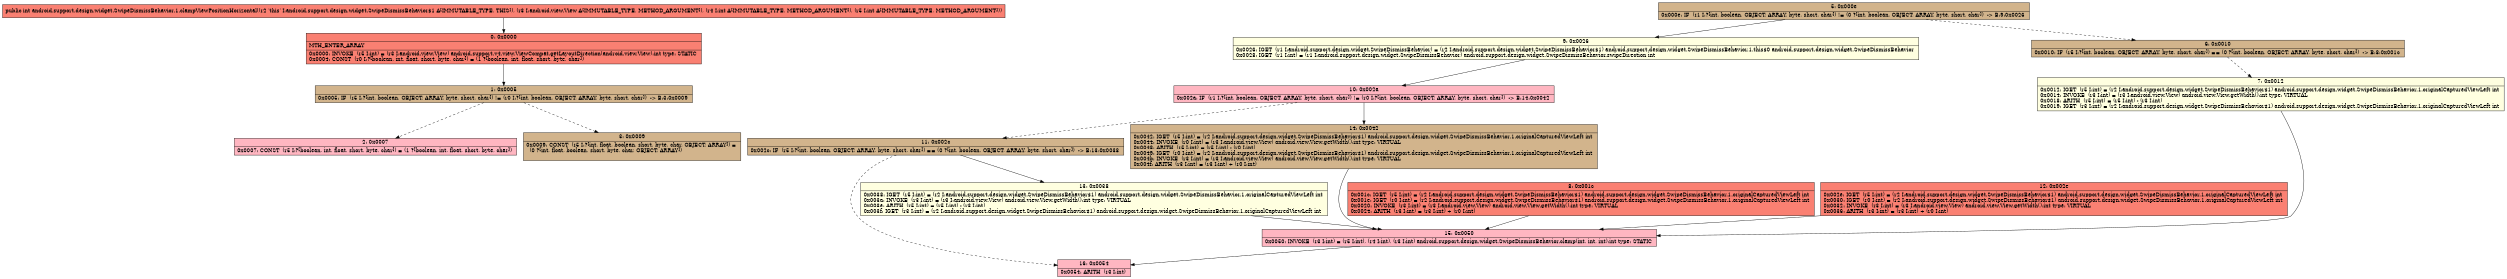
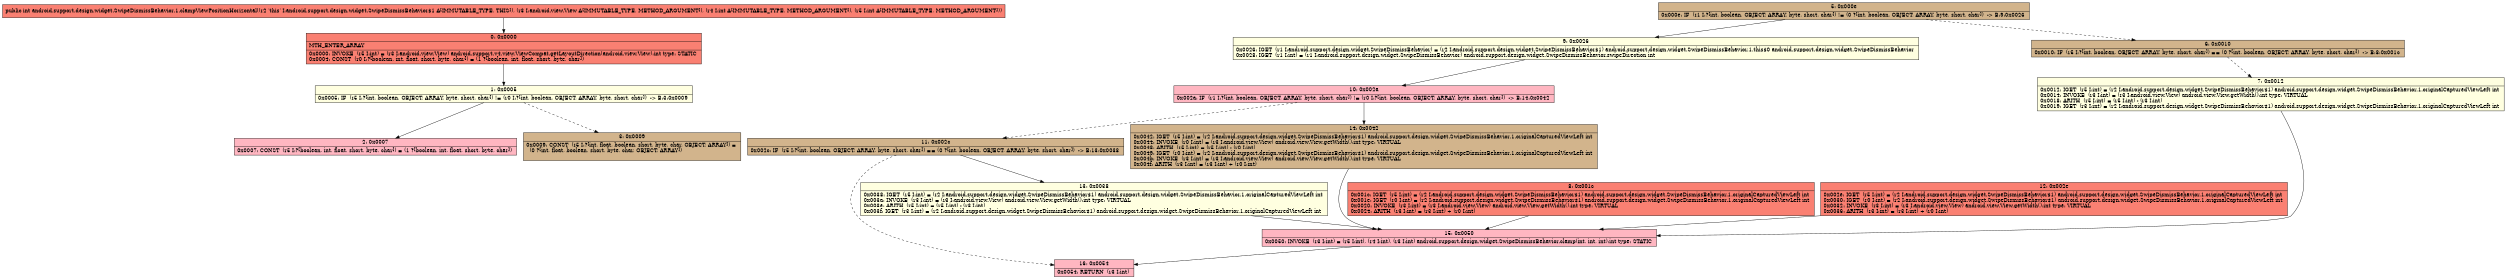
(504, 94) -> (504, 94)
(441, 120) -> (441, 120)
(1094, 272) -> (1094, 272)
